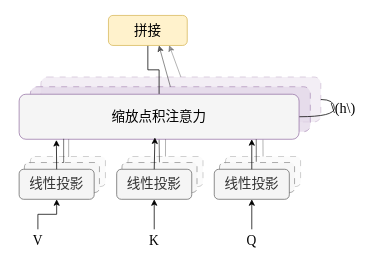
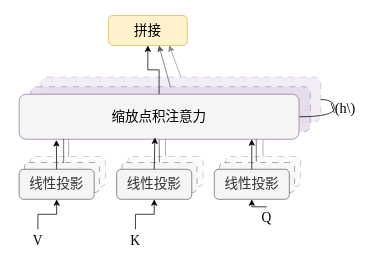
(148, 49) -> (148, 52)
(154, 240) -> (135, 240)
(252, 240) -> (267, 218)
